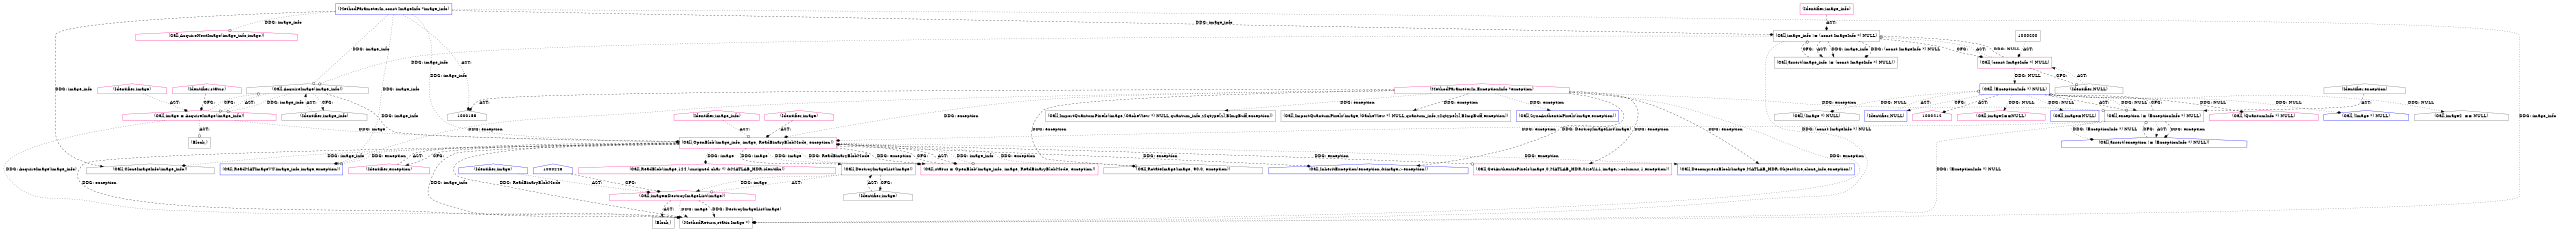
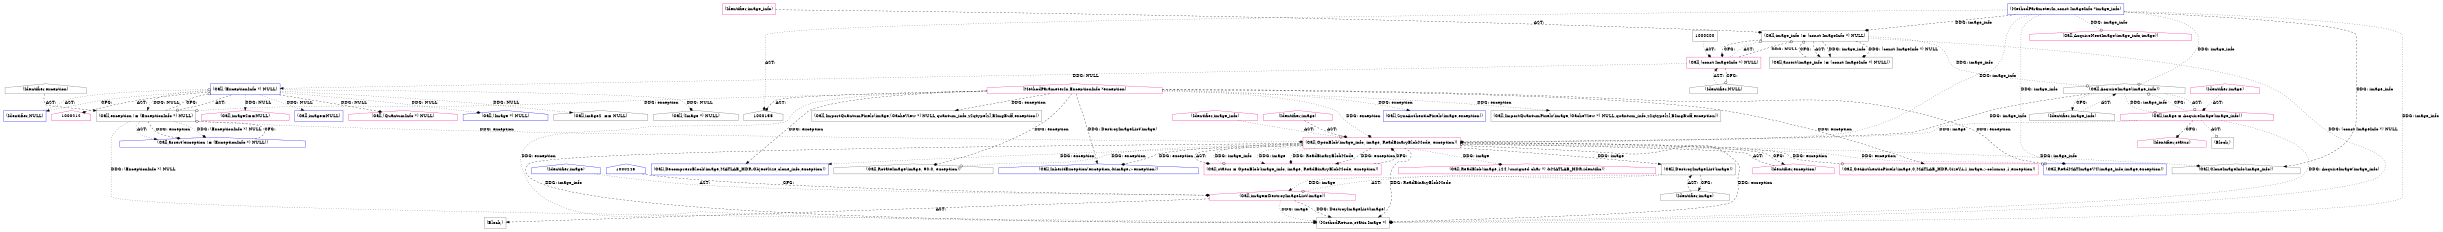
(204, 100) -> (2186, 128)
(863, 101) -> (1632, 99)
